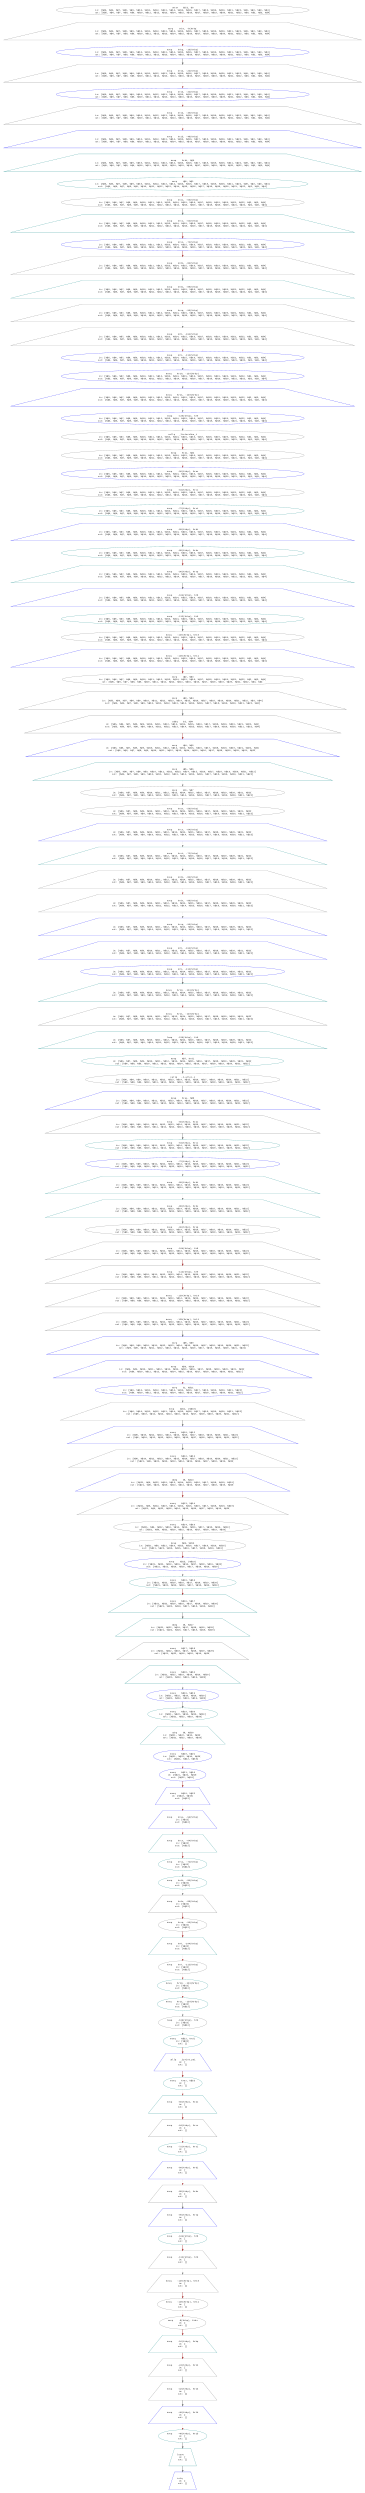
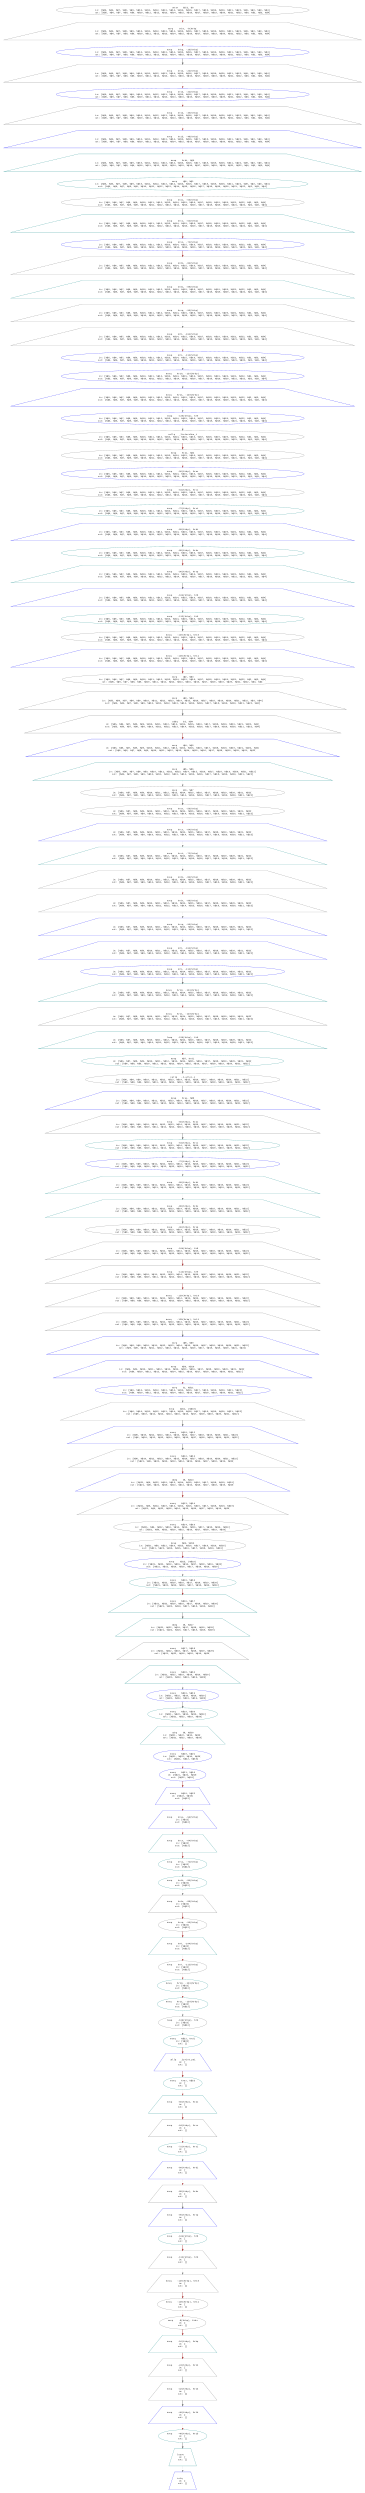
(183, 2468) -> (183, 2468)
